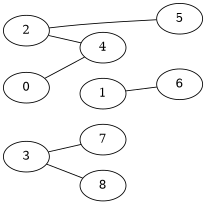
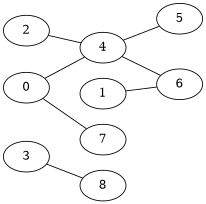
(103, 23) -> (141, 33)
none -> (141, 66)
(65, 148) -> (65, 114)
